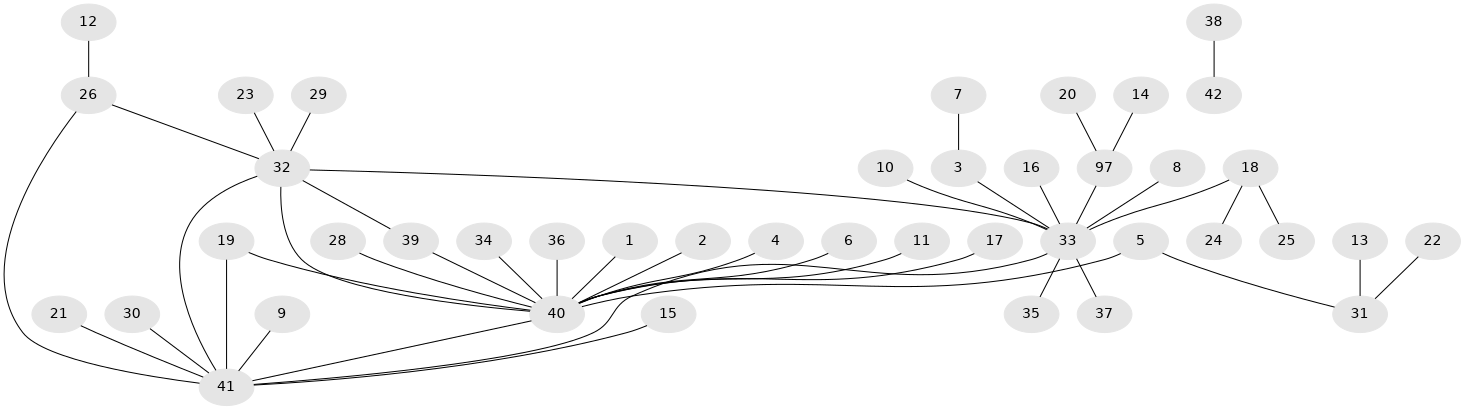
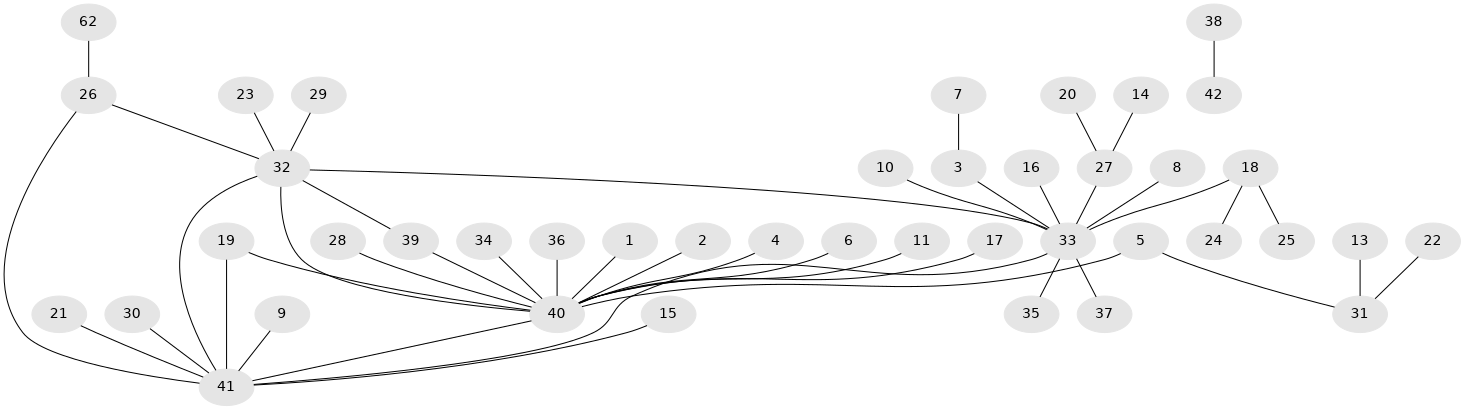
(89, 22) -> (89, 22)
(1105, 168) -> (1105, 168)
